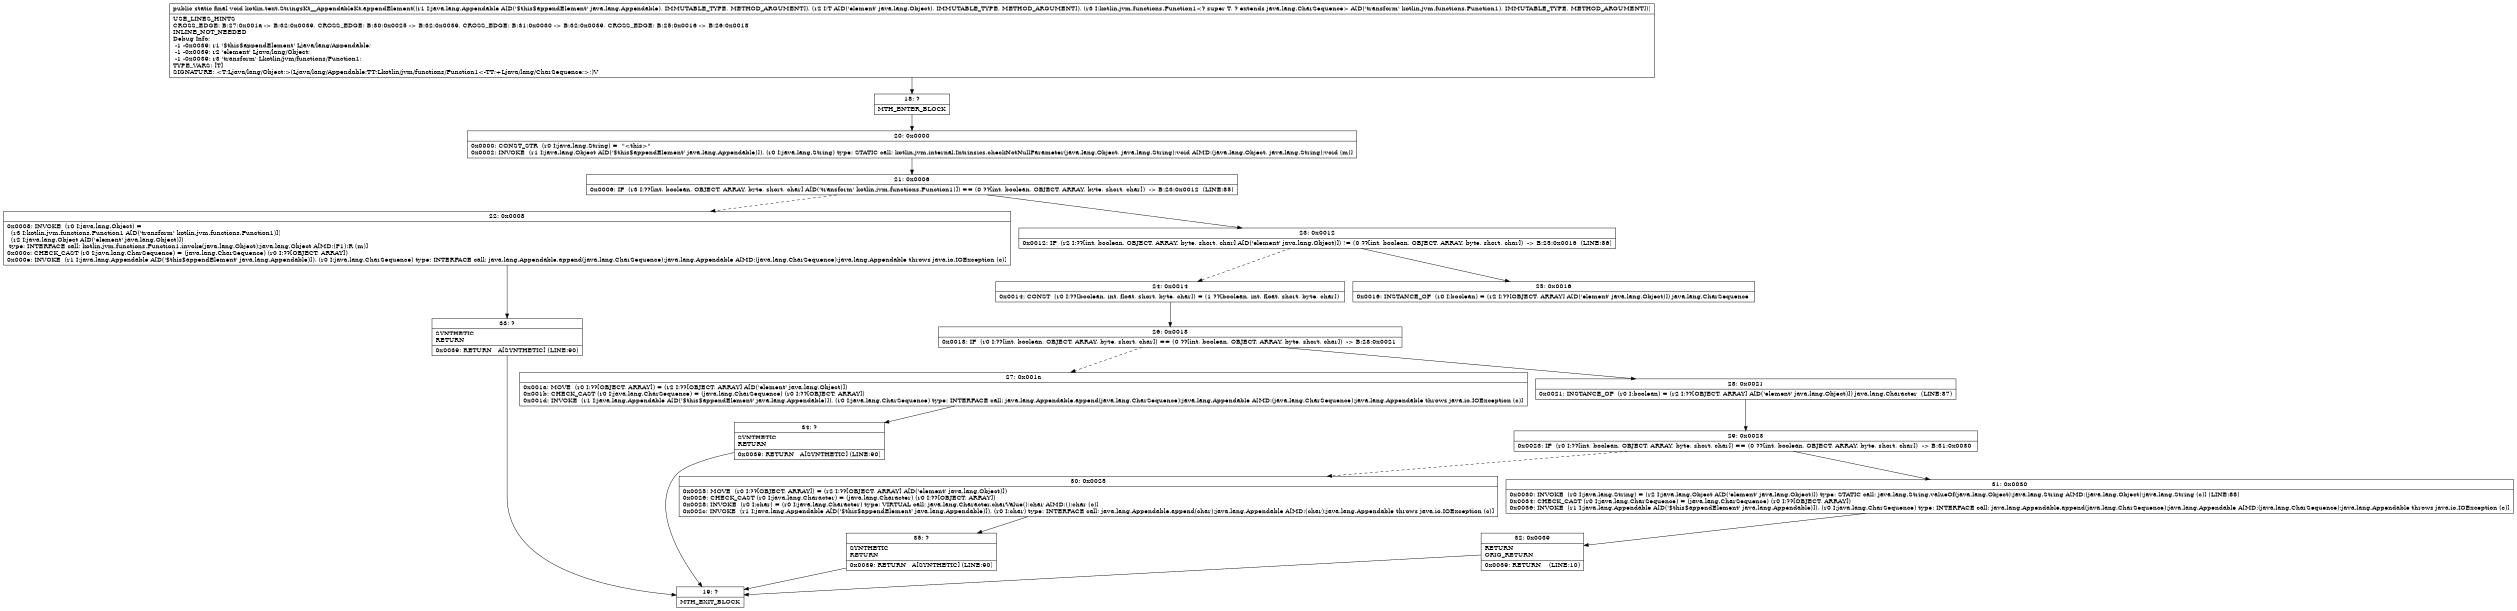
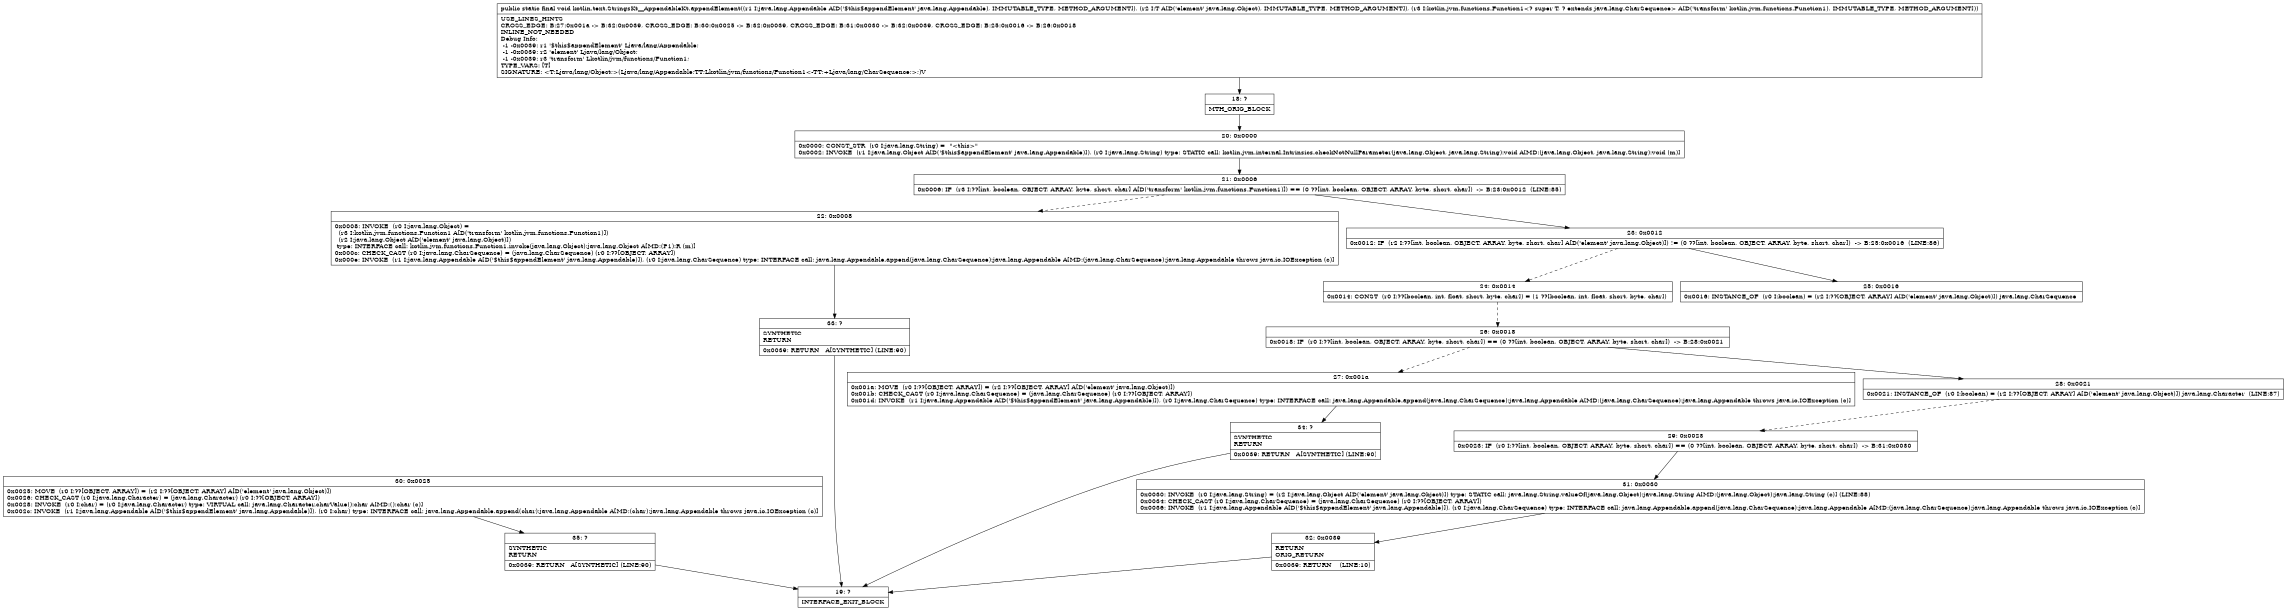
(912, 109) -> (1240, 109)
(1170, 312) -> (1498, 312)
(1746, 413) -> (1882, 415)
(1480, 464) -> none
(710, 602) -> (843, 602)
